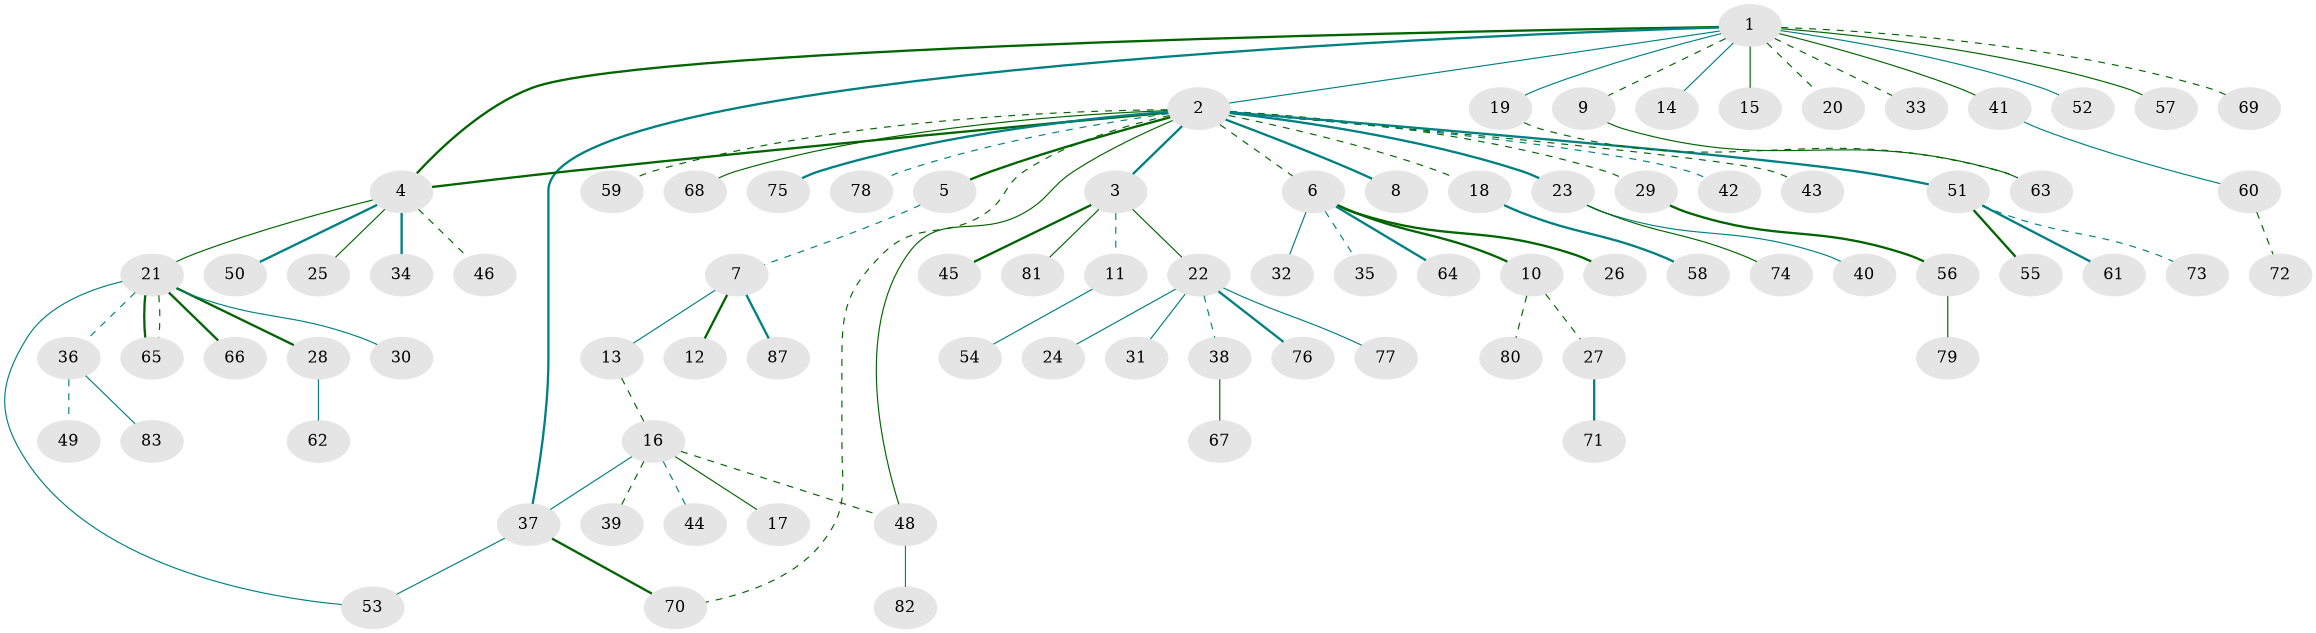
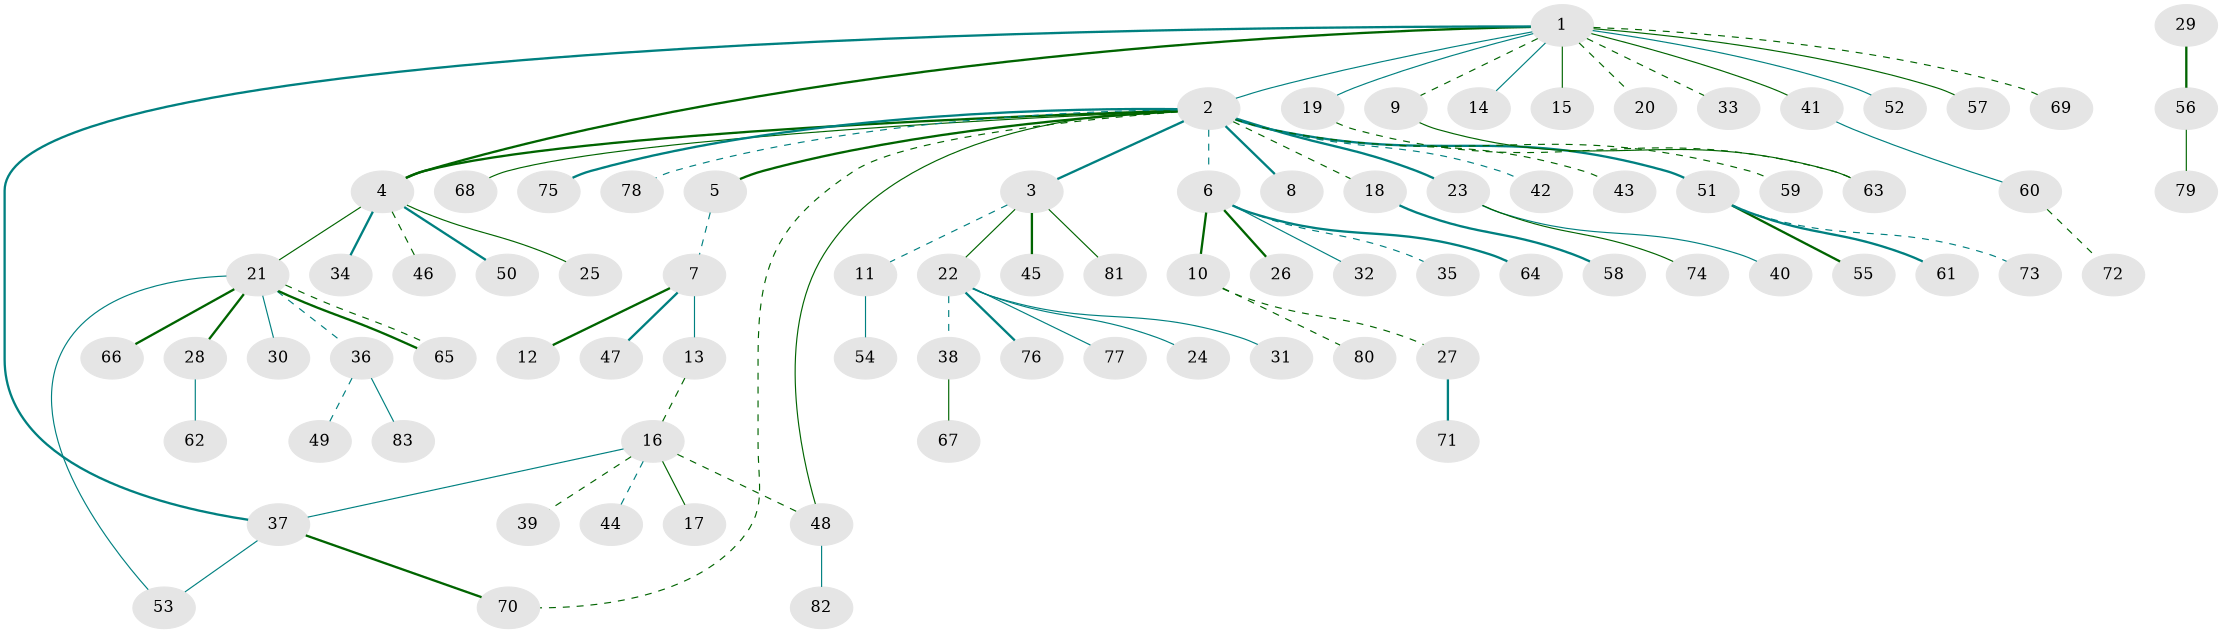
(1256, 150) -> (1209, 150)
(1527, 151) -> none
(778, 358) -> (611, 358)
